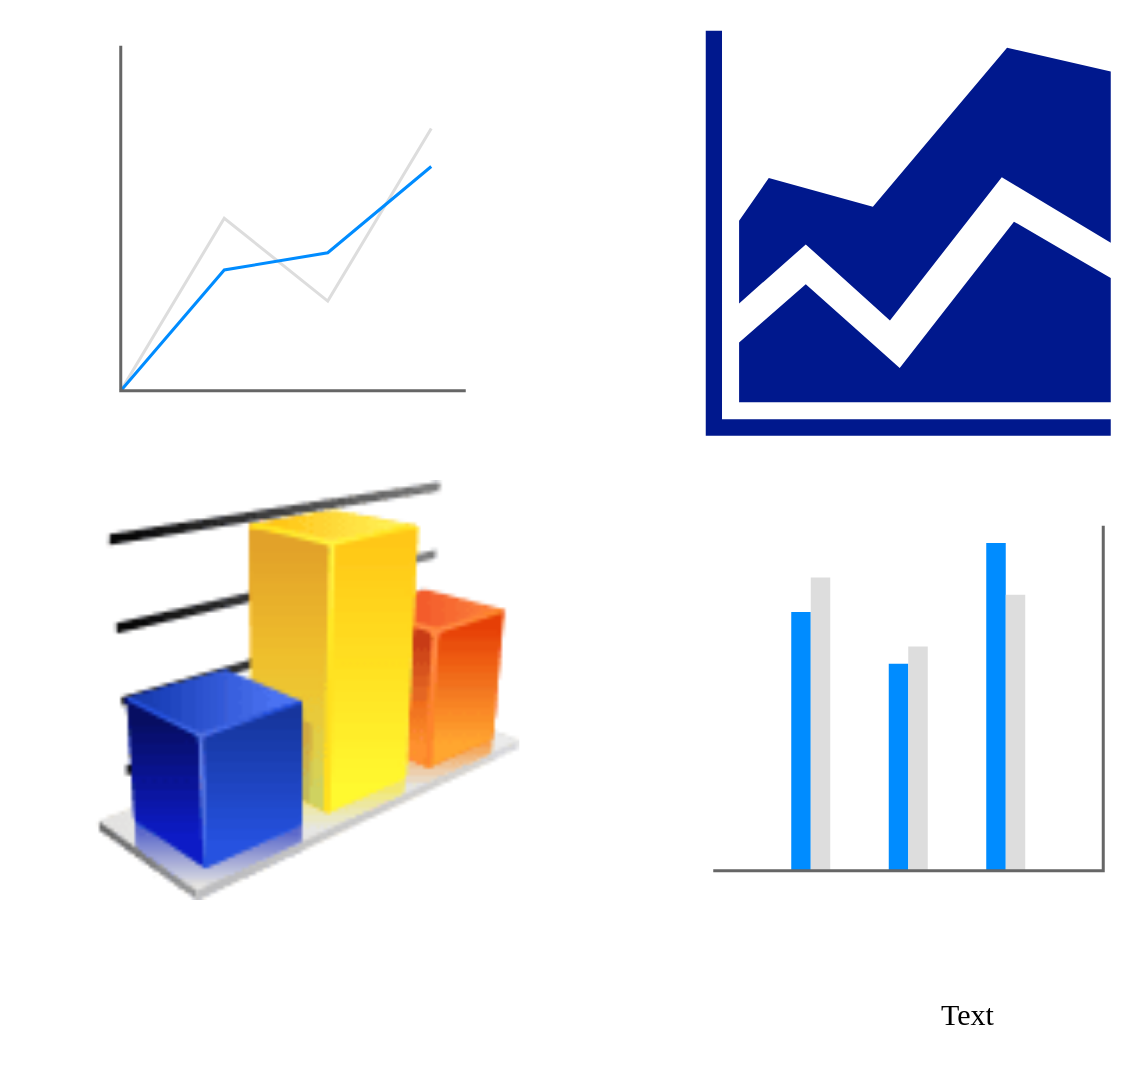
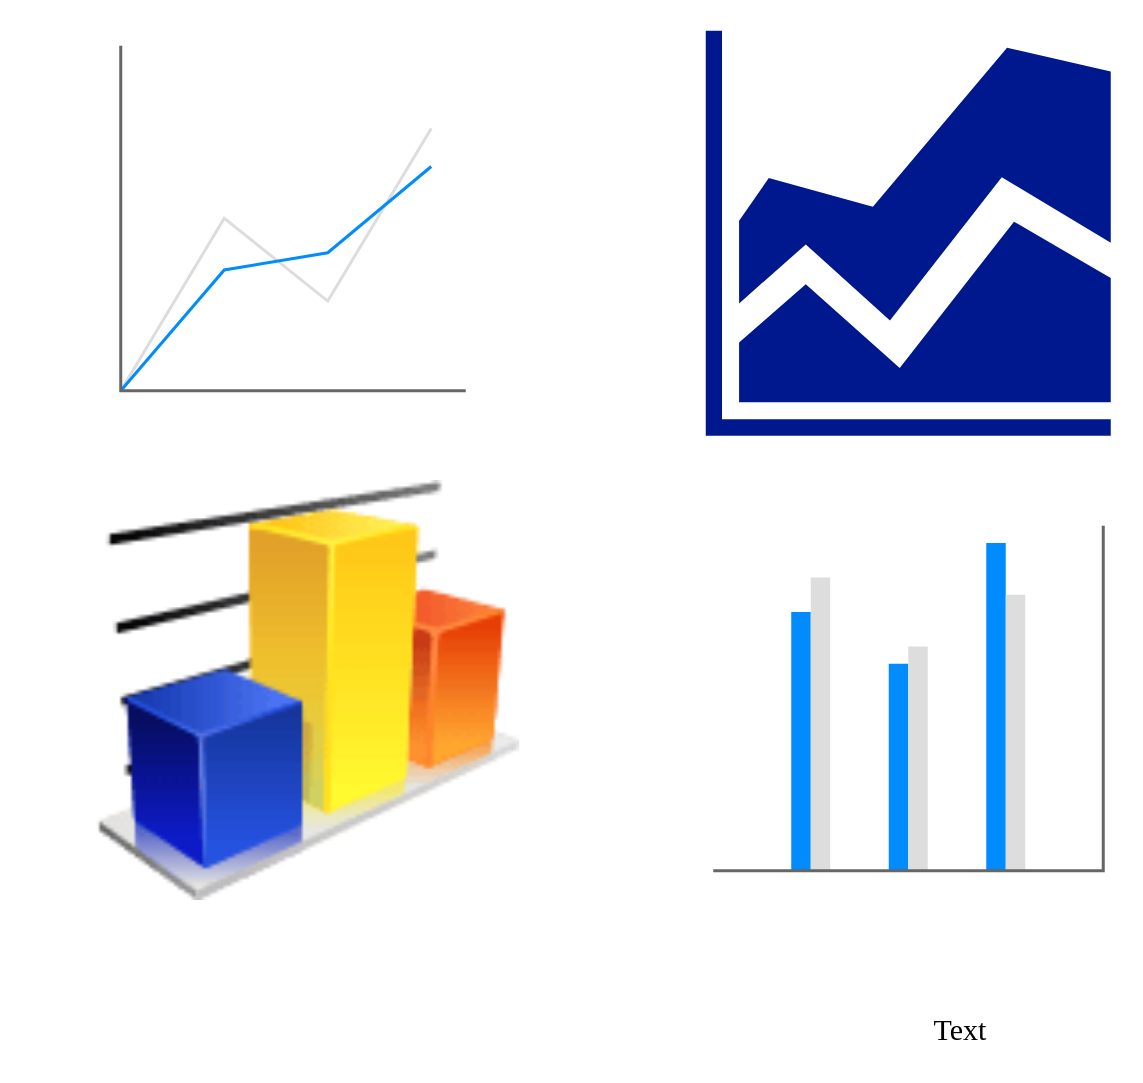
(968, 1013) -> (961, 1028)
